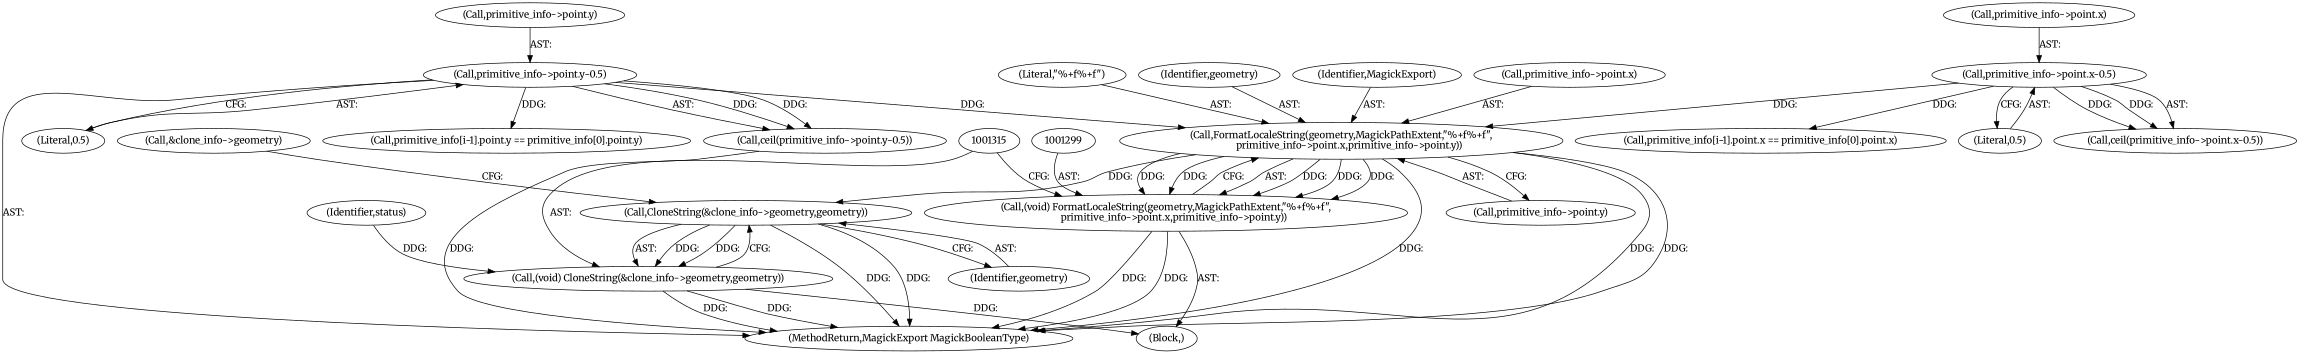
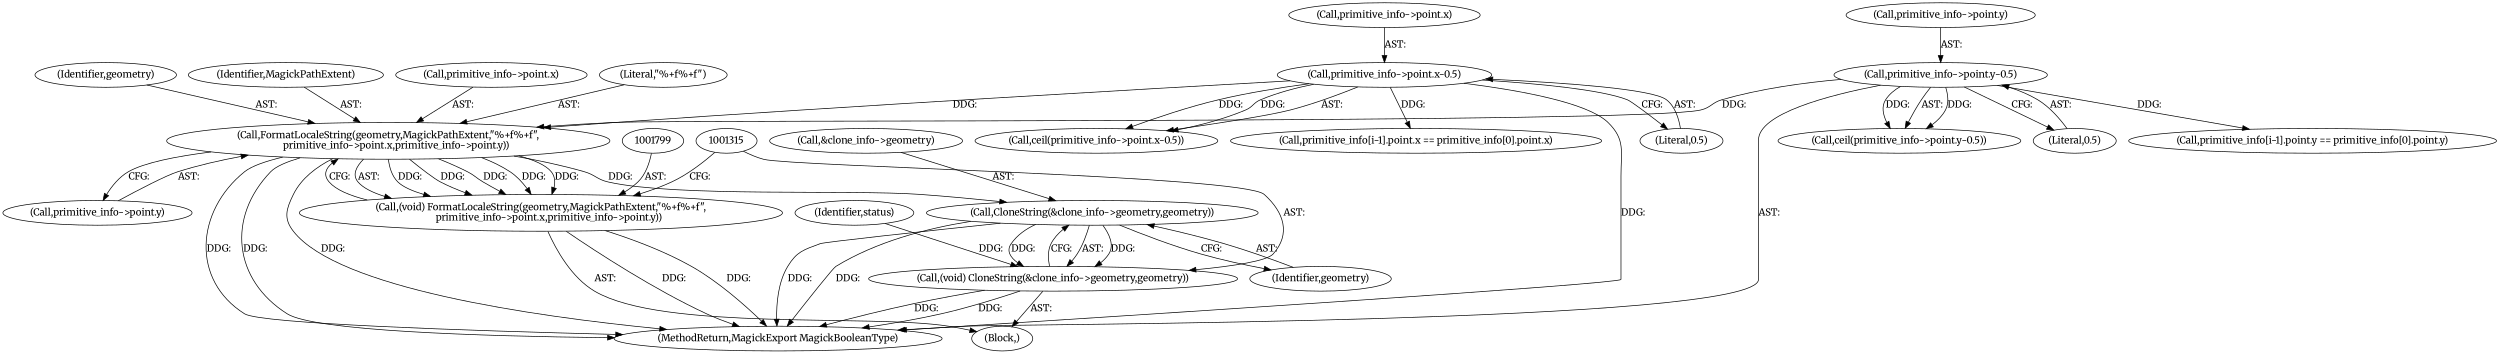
(1377, 75) -> (286, 75)
(1064, 141) -> (653, 141)
(494, 177) -> (1005, 177)
(445, 255) -> (1419, 296)
(987, 309) -> (1042, 309)
